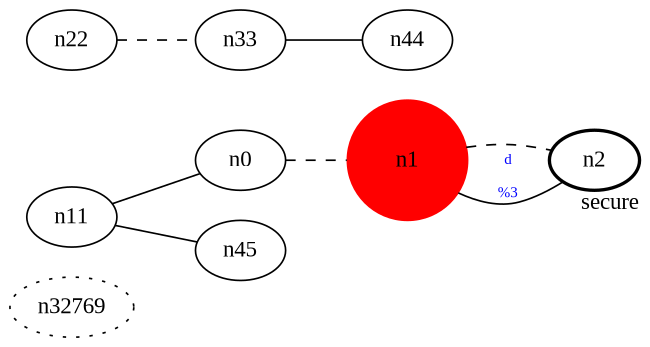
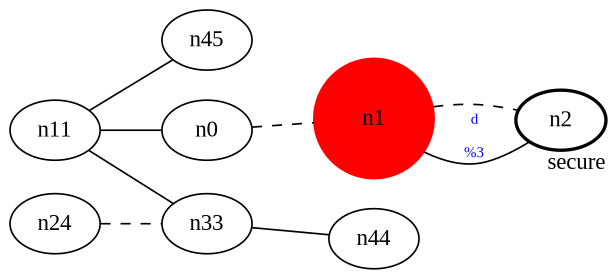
(72, 40) -> (55, 224)
none -> (131, 177)
(72, 307) -> none
